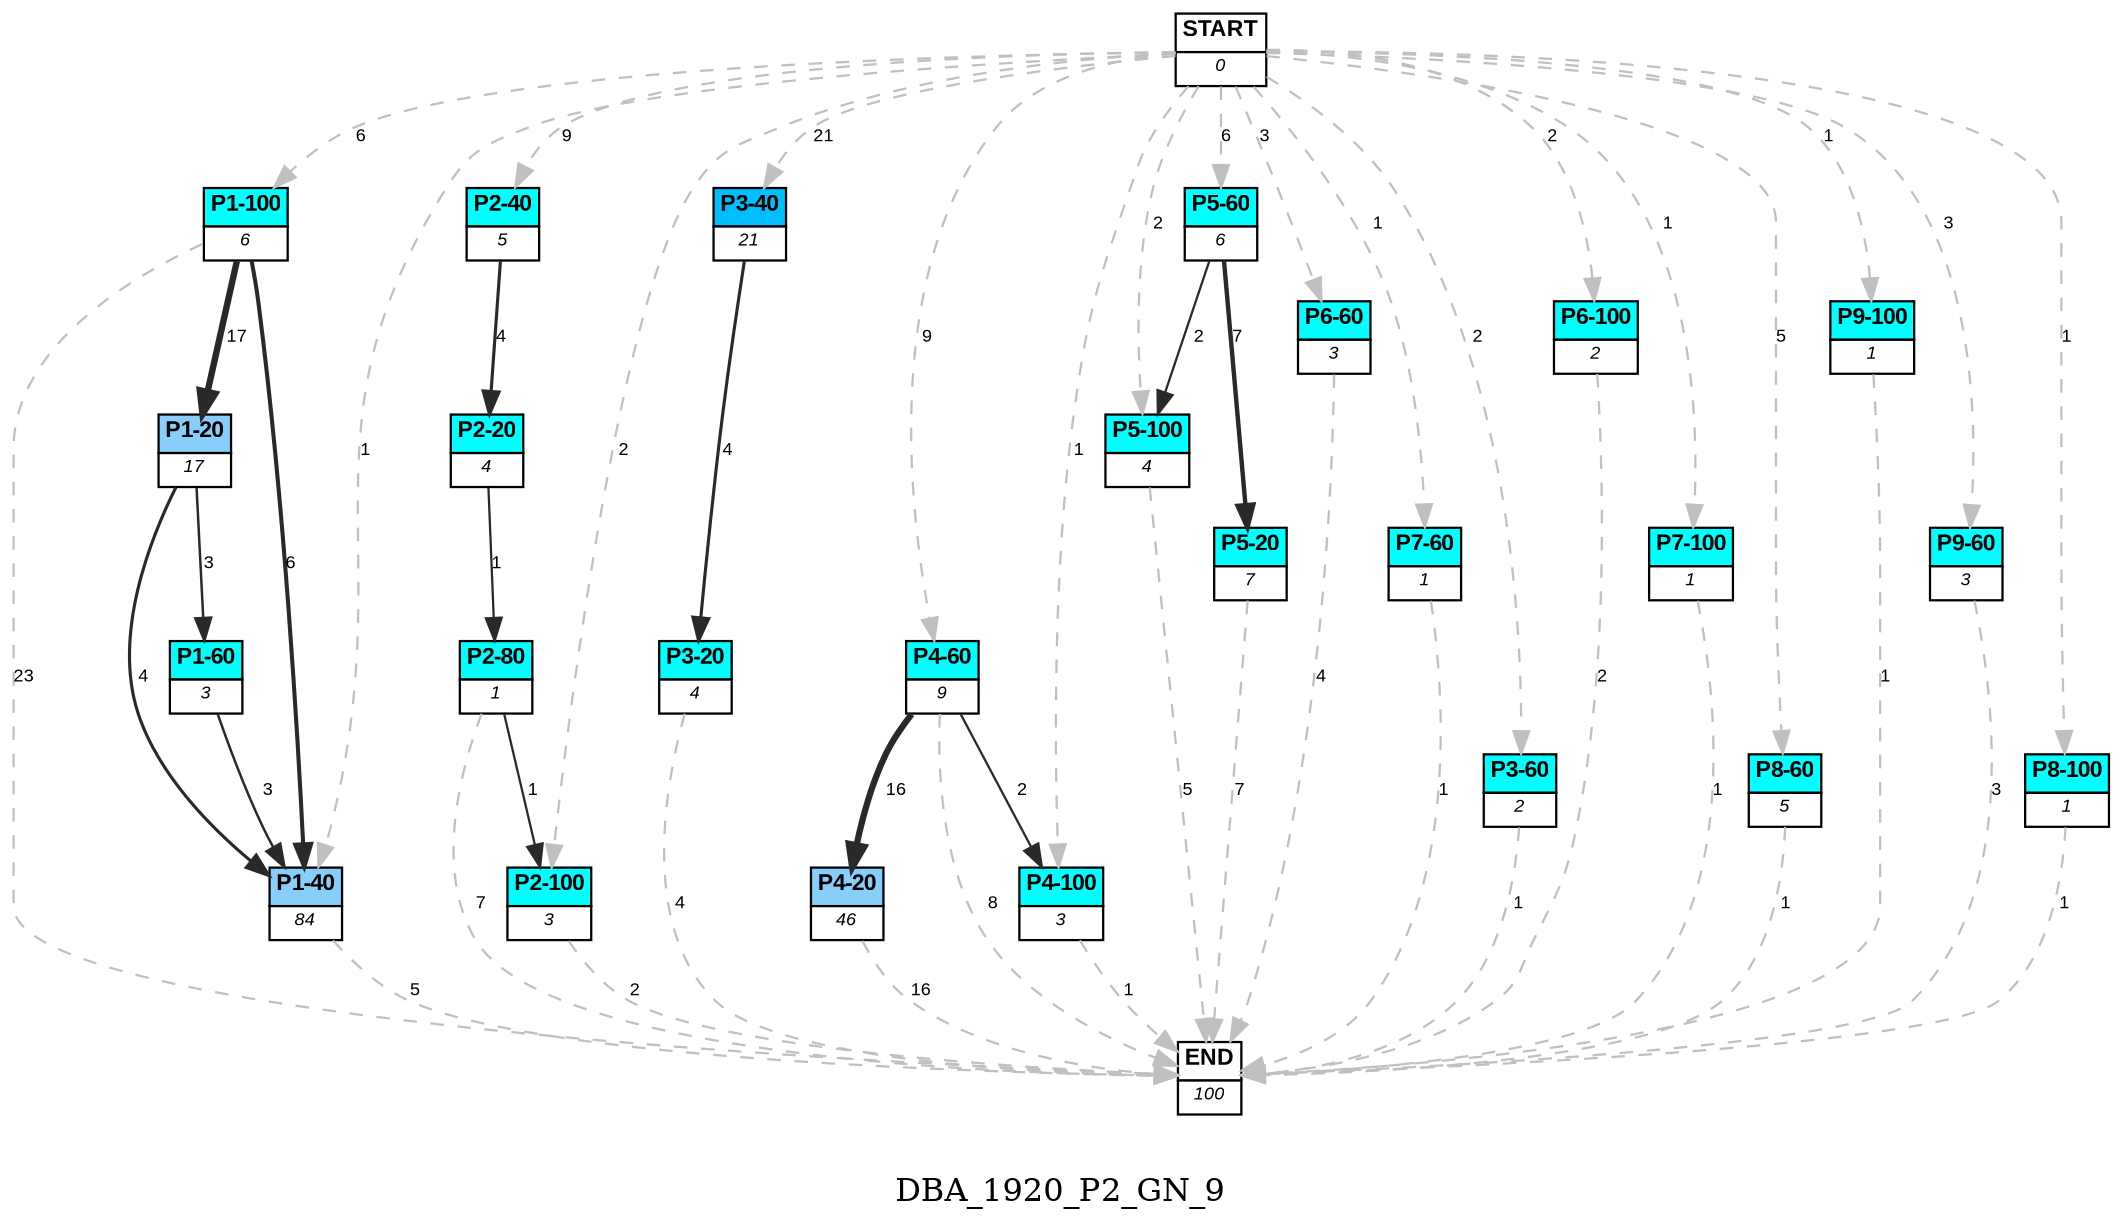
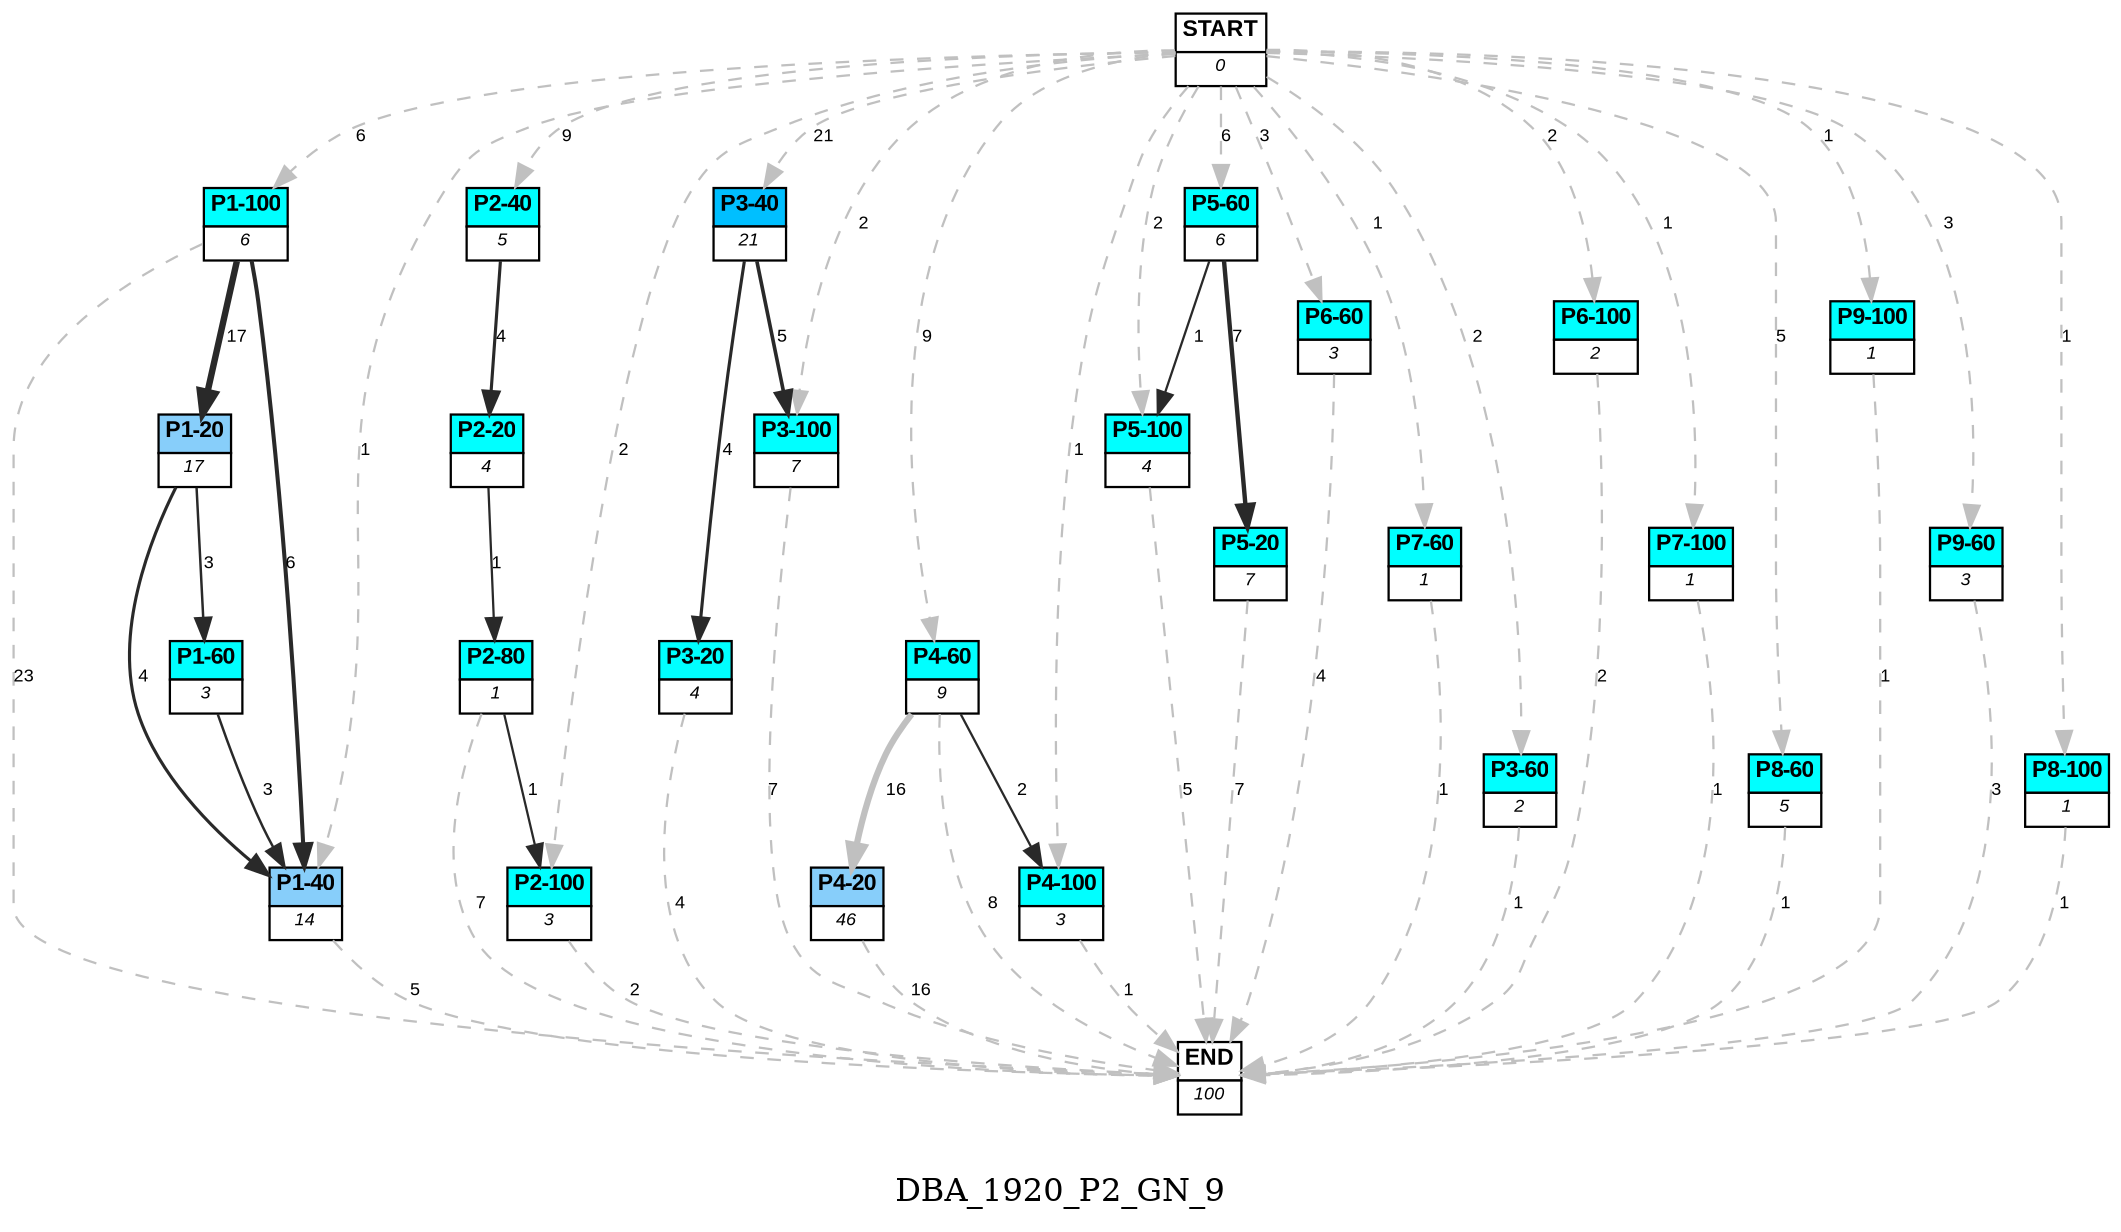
(1199, 338) -> (1199, 338)
none -> (795, 451)
(876, 776) -> (876, 776)
(306, 920) -> (306, 920)
